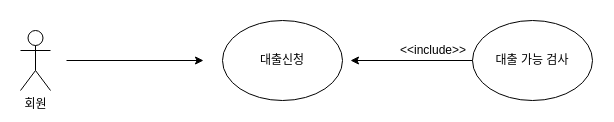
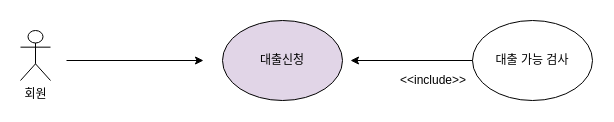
(434, 51) -> (434, 81)
(36, 61) -> (36, 56)
(283, 61) -> (283, 61)
